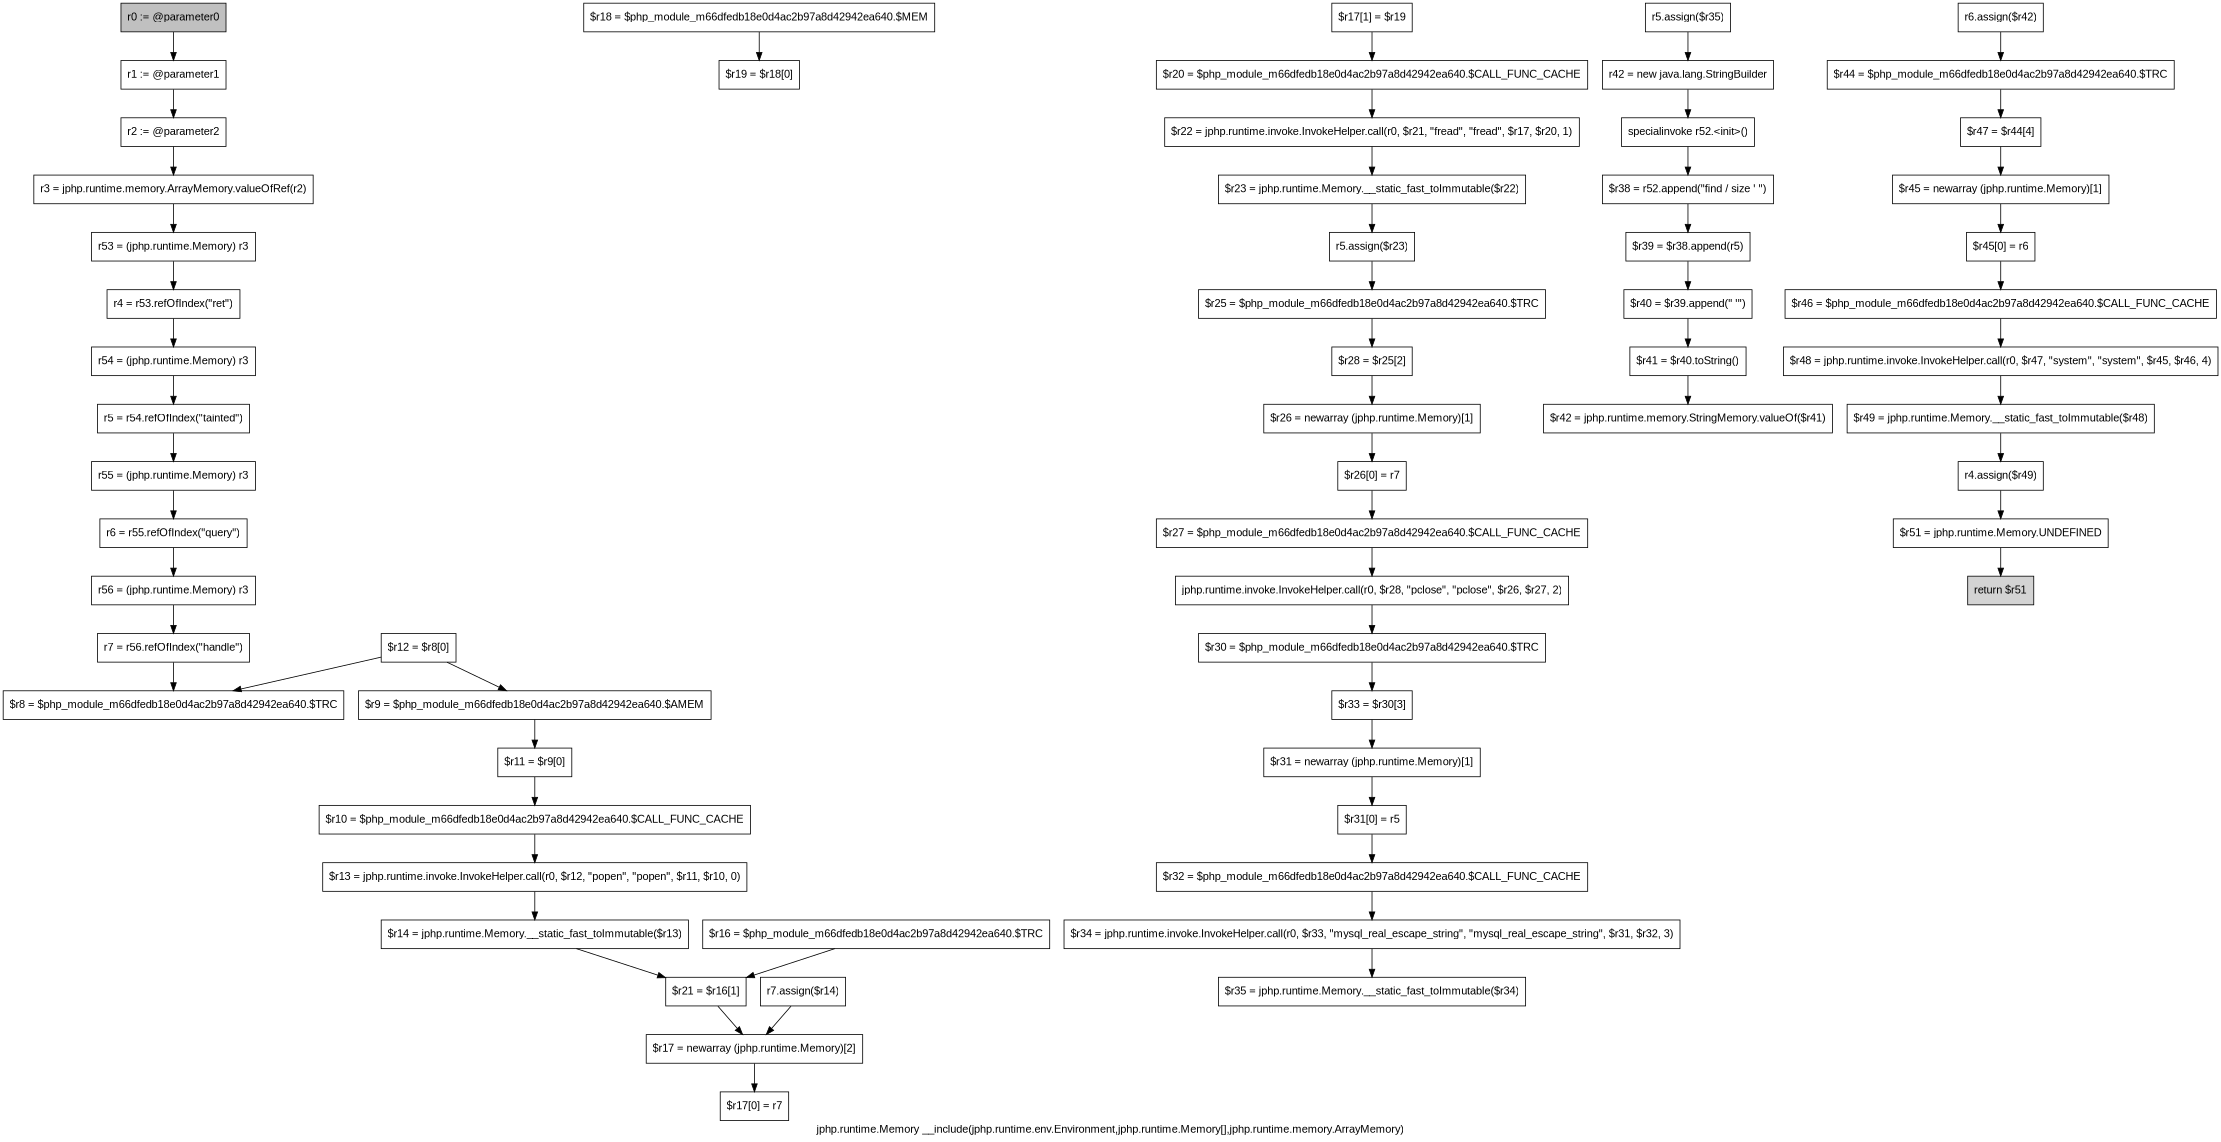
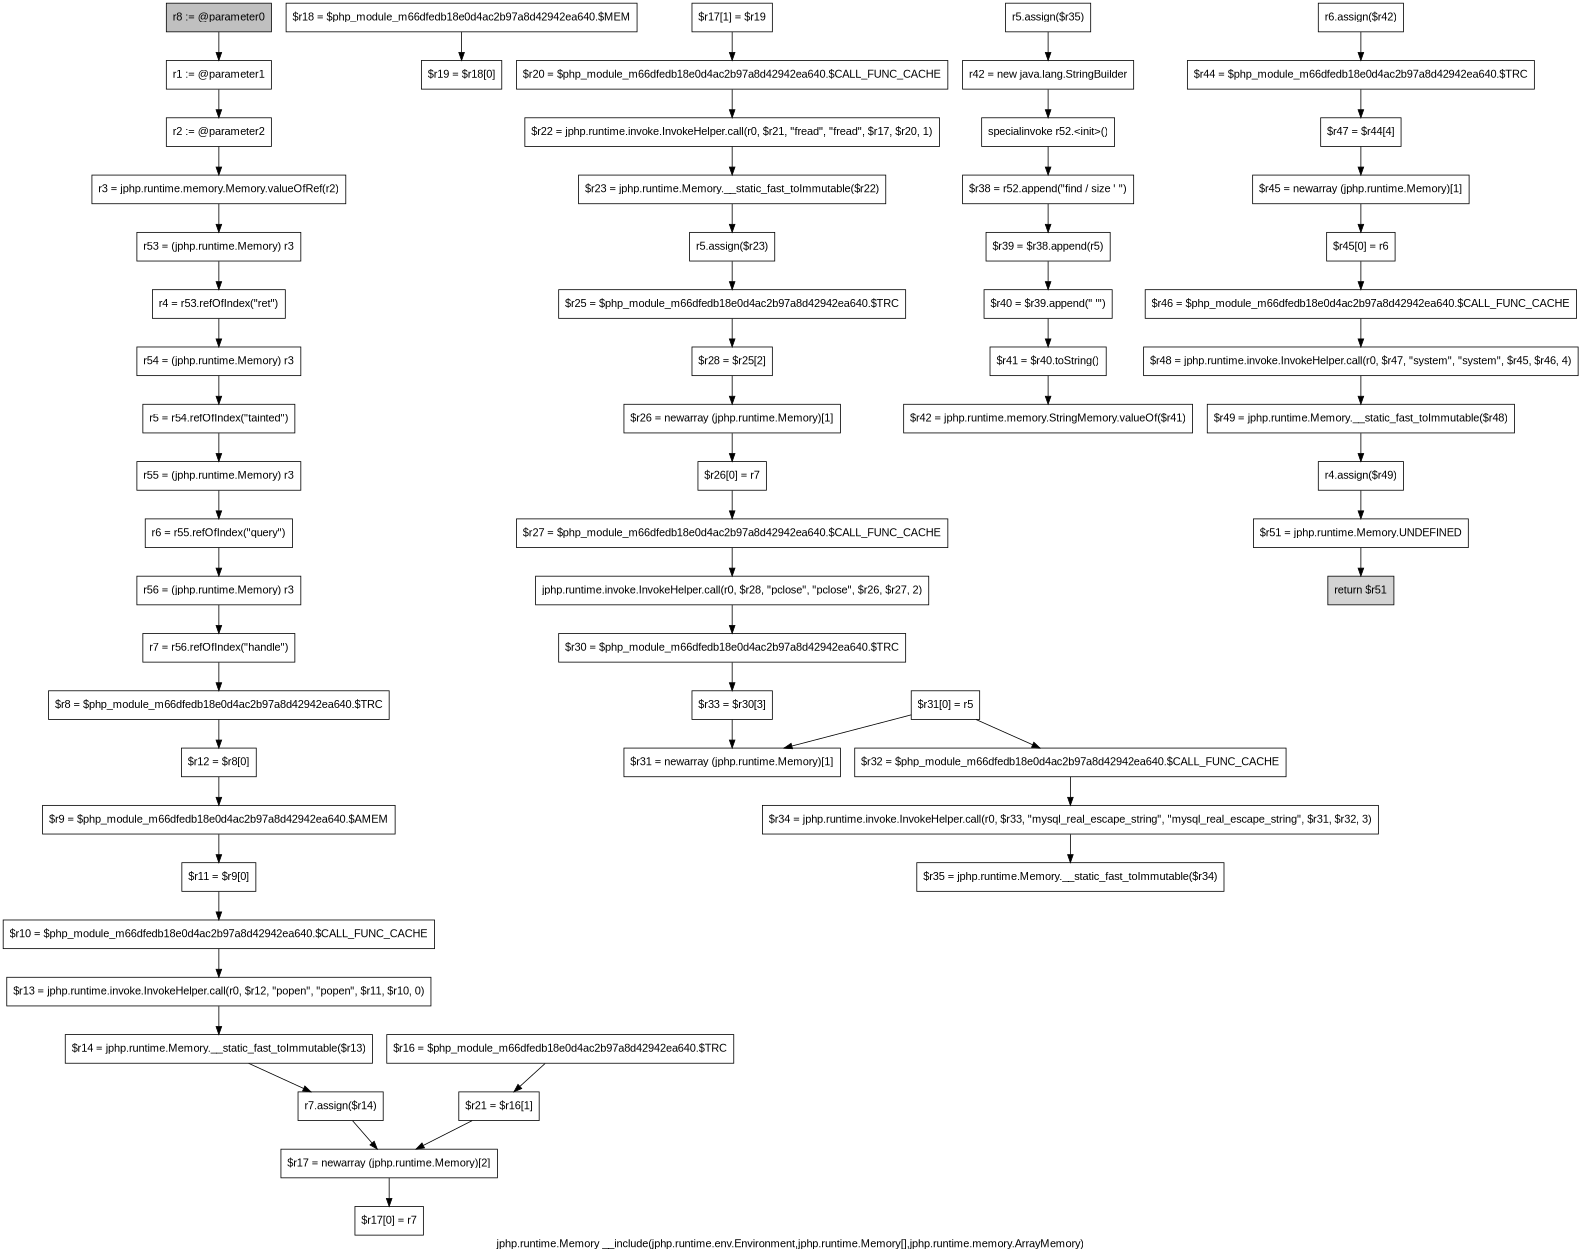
(173, 18) -> (219, 18)
(173, 189) -> (219, 189)
(311, 673) -> (219, 730)
(1372, 787) -> (852, 730)
(617, 962) -> (276, 1076)
